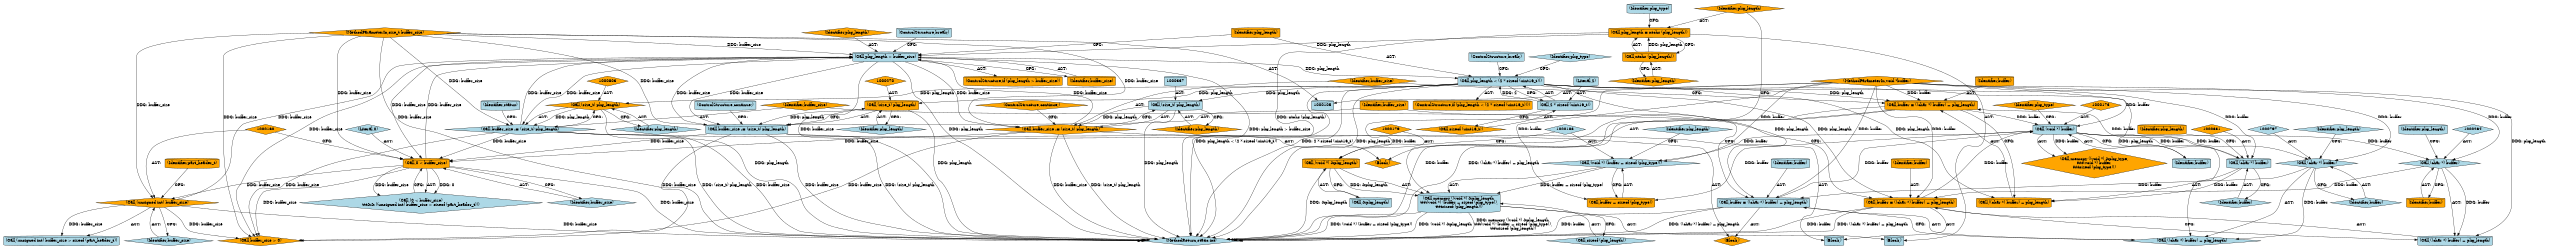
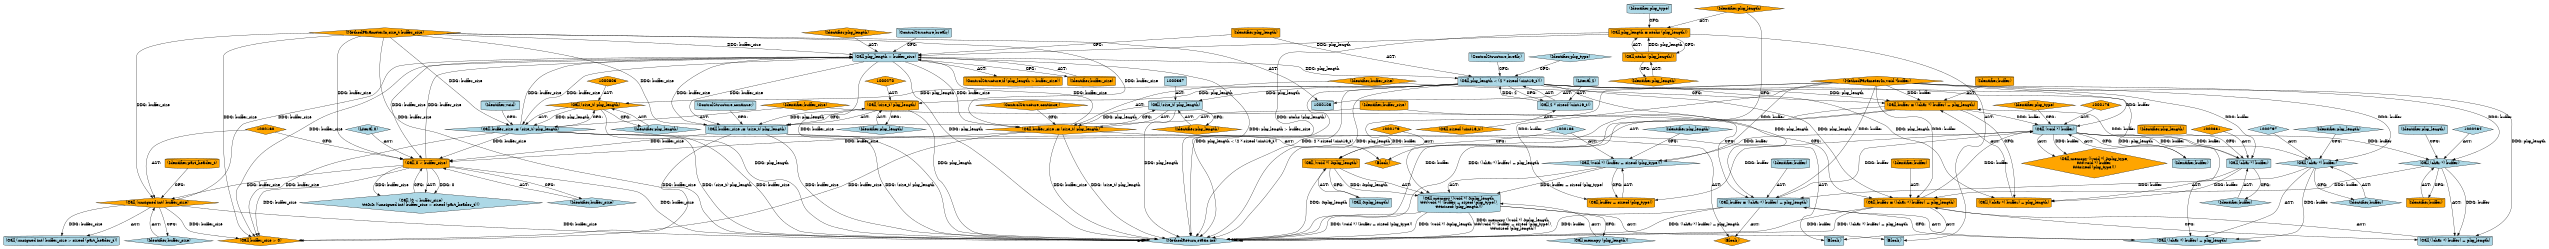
(500, 105) -> (500, 105)
(1473, 105) -> none
(1511, 118) -> none
(1601, 241) -> (1601, 241)
